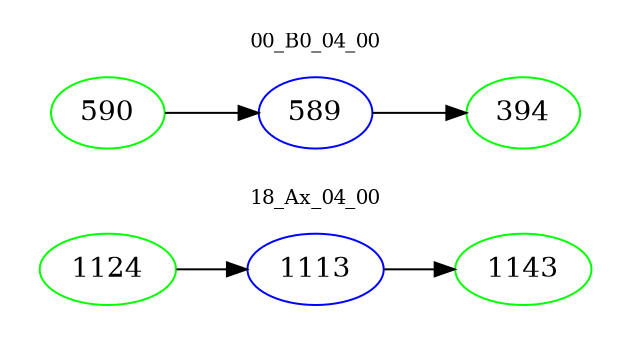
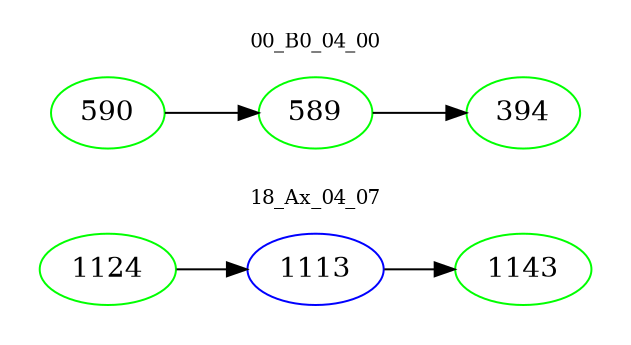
(316, 113) -> (316, 113)
(316, 199) -> (316, 199)
